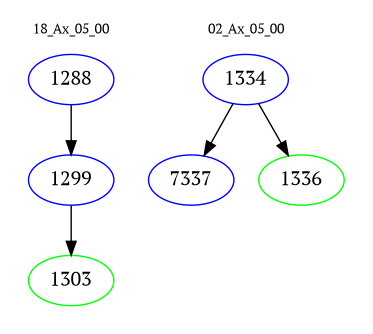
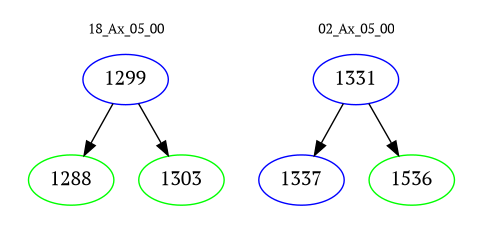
(71, 80) -> (71, 180)
(246, 80) -> (356, 80)
(71, 123) -> (102, 123)
(191, 180) -> (302, 180)
(302, 180) -> (412, 180)
